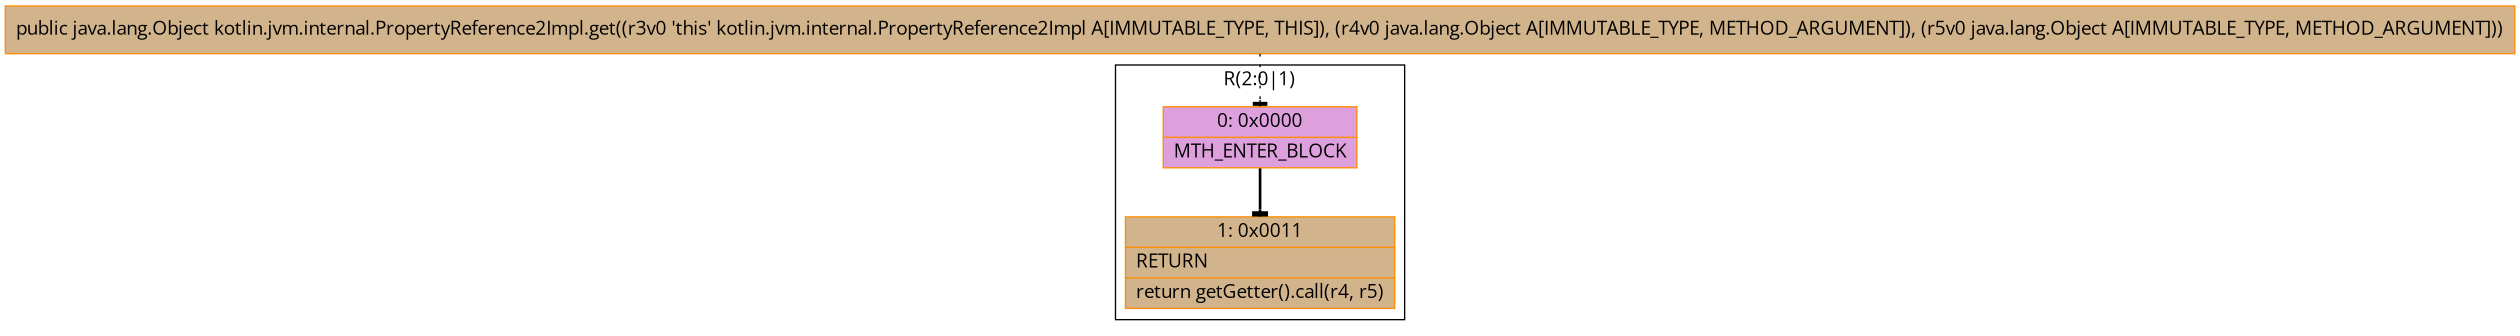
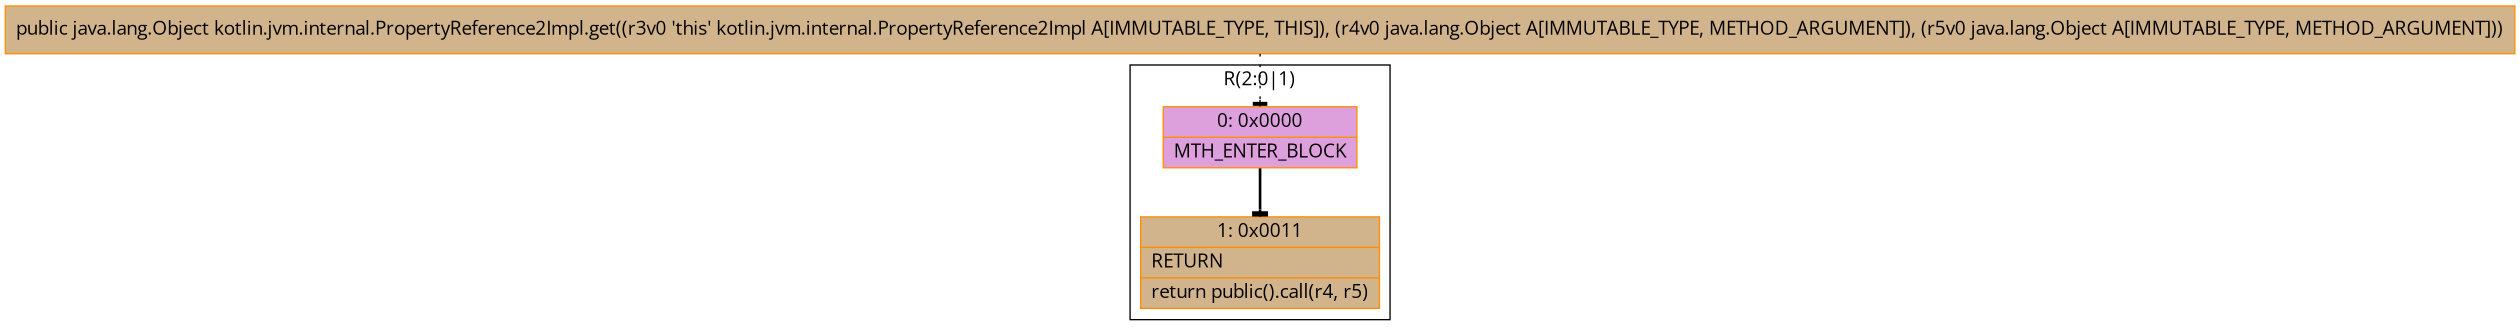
(1260, 292) -> (1260, 292)
